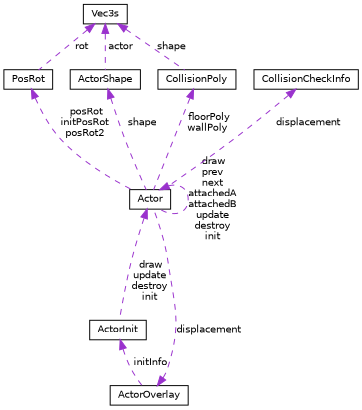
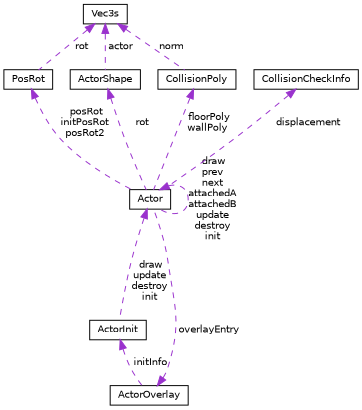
(170, 47) -> (170, 47)
(141, 123) -> (141, 123)
(208, 330) -> (208, 330)
